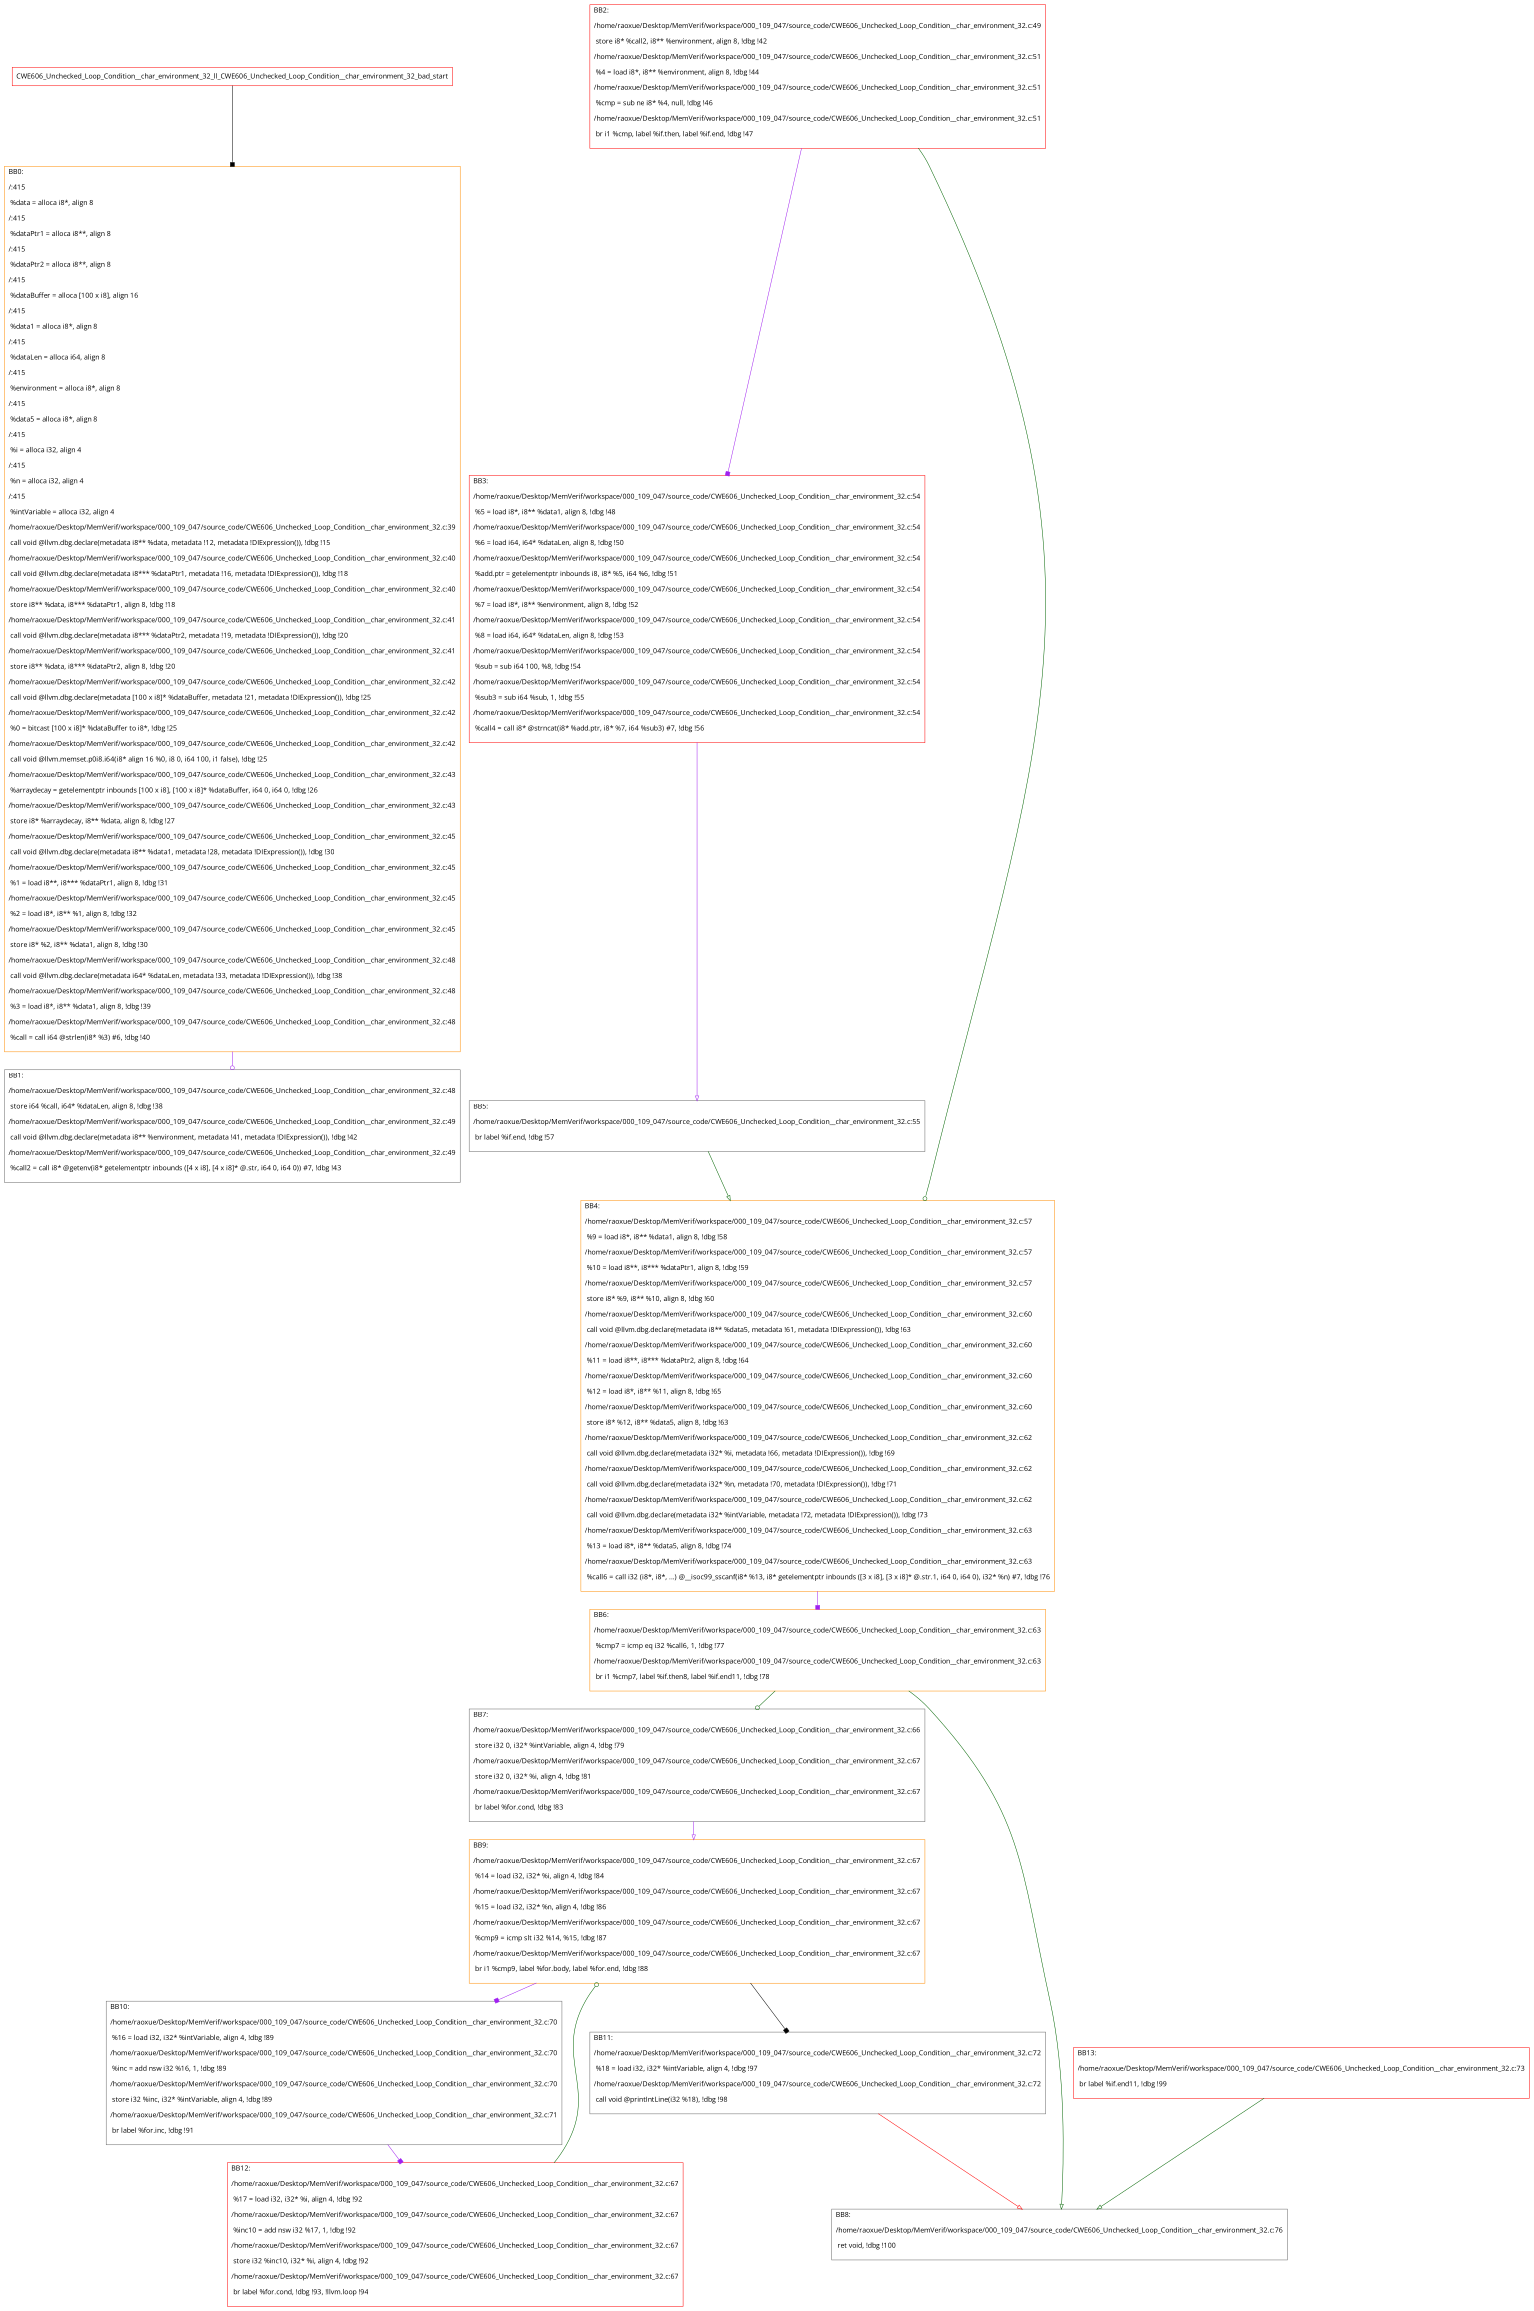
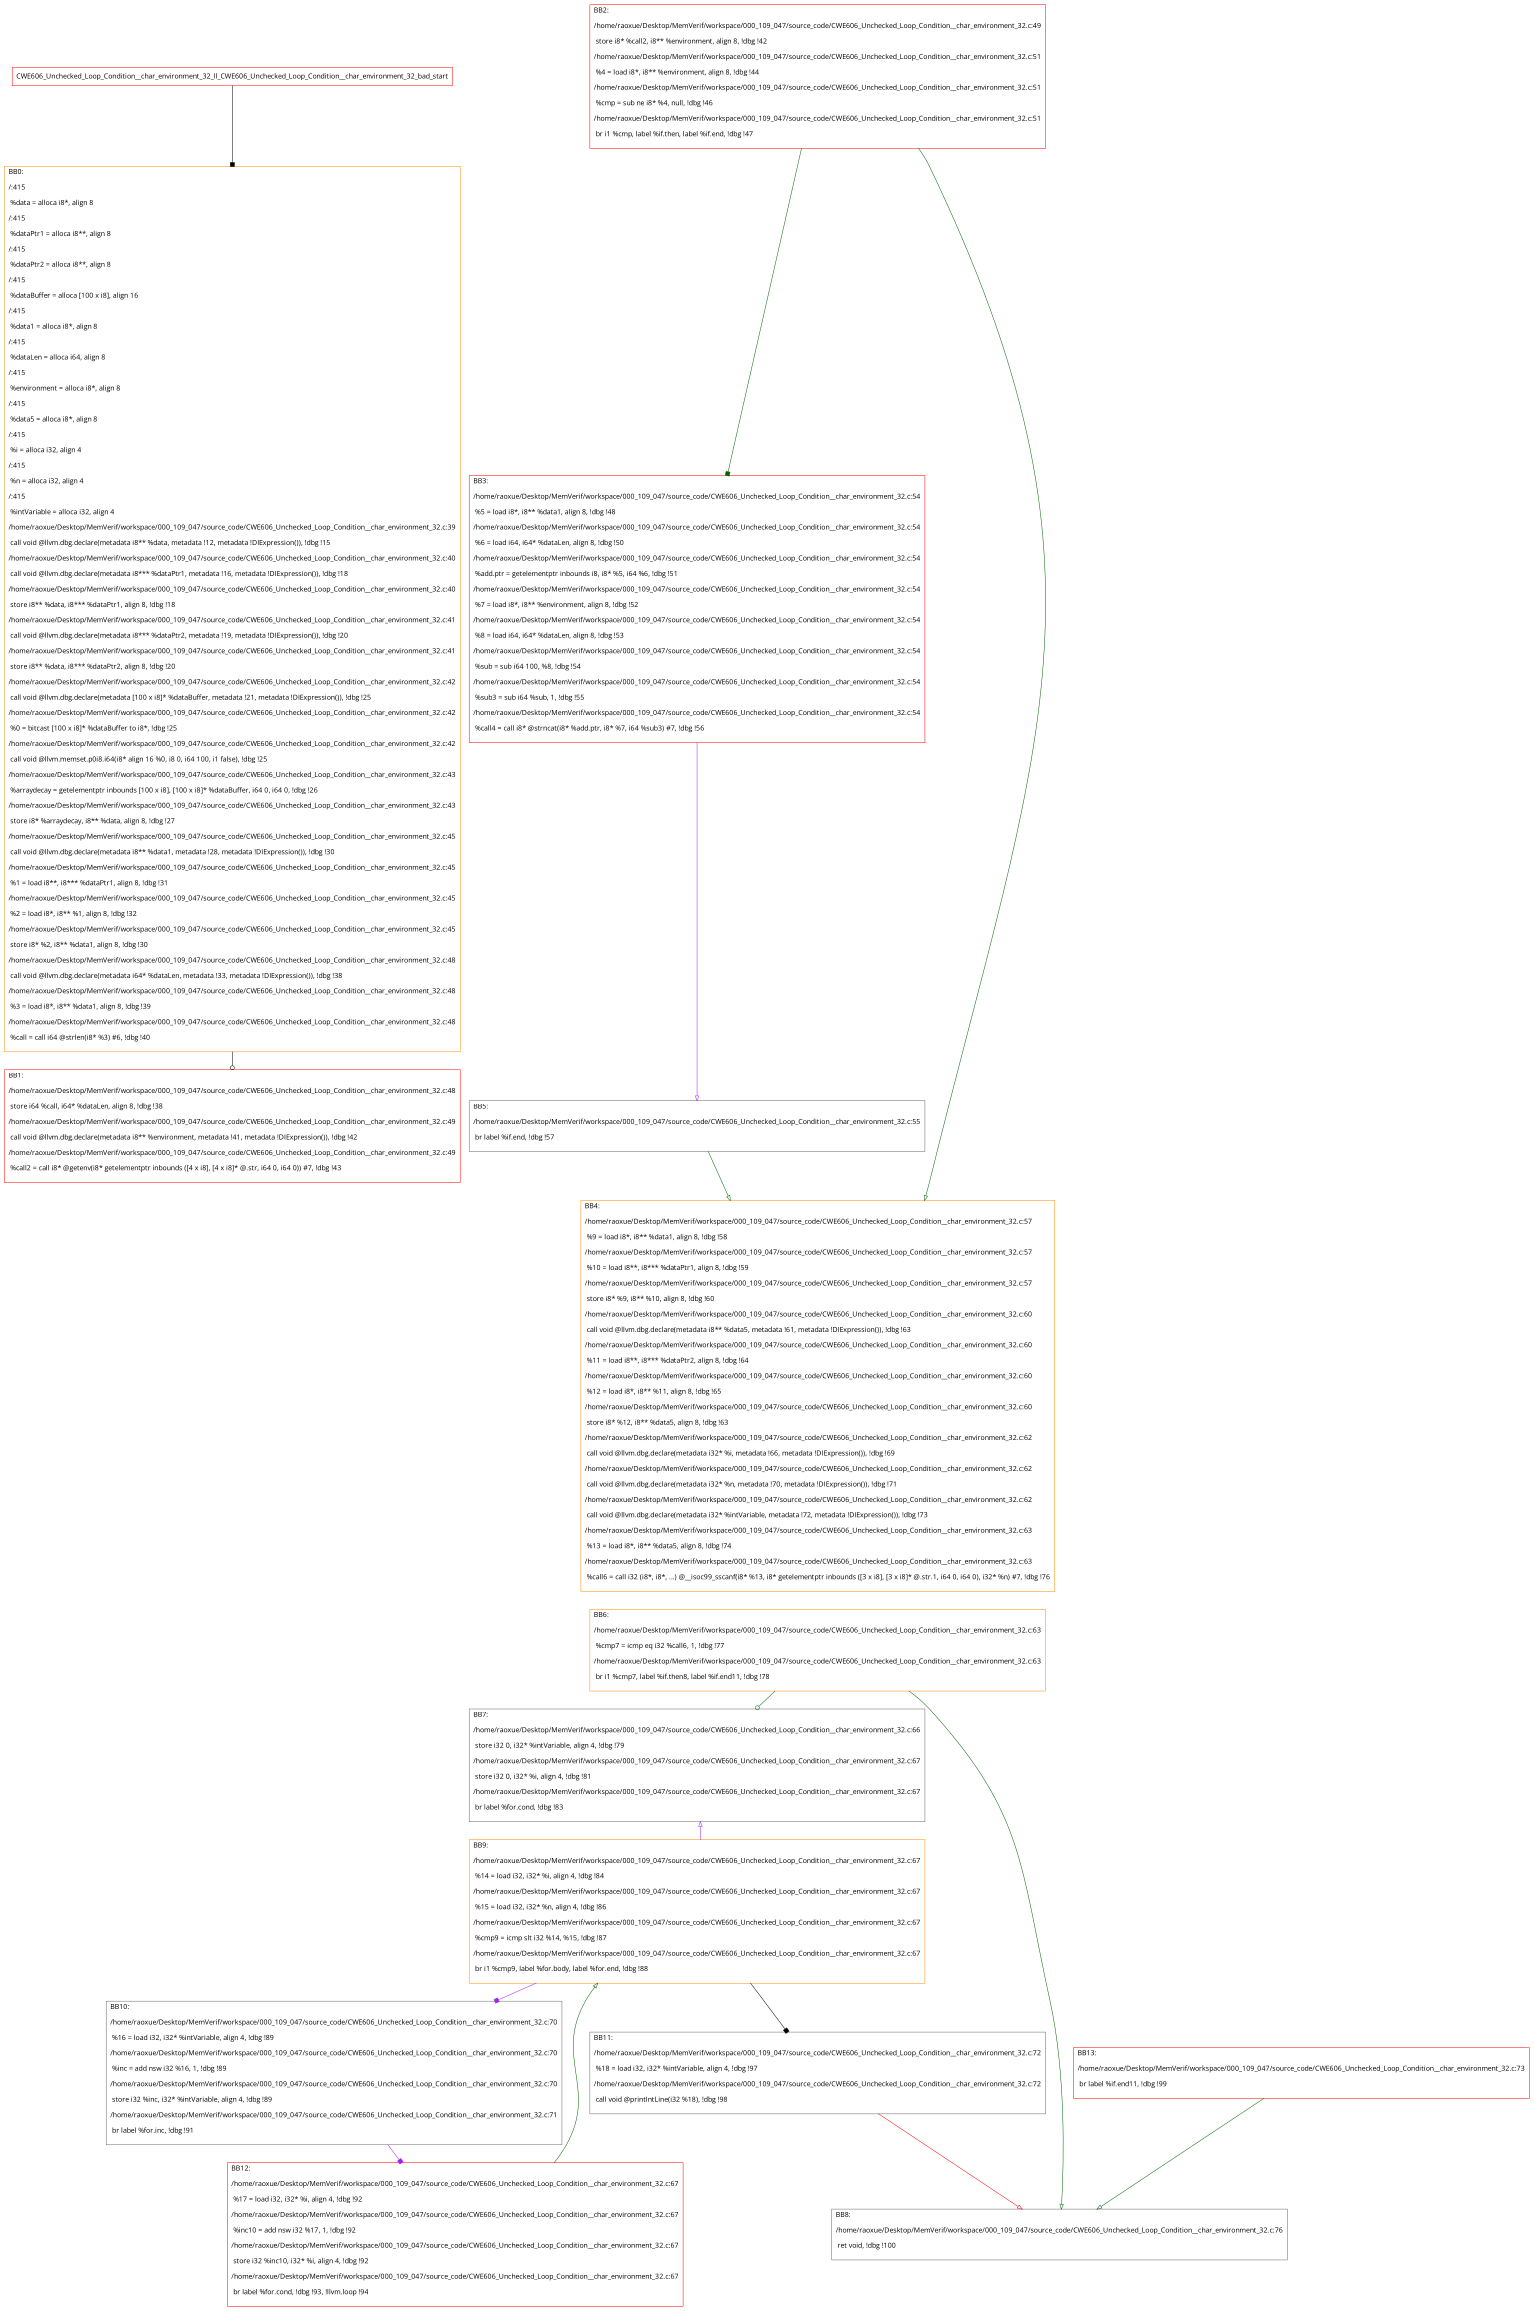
(765, 309) -> (765, 309)
(1043, 668) -> (1043, 668)
(232, 1059) -> (232, 1059)
(232, 1126) -> (232, 1126)
(818, 1598) -> none
(694, 1828) -> (700, 1833)
(576, 2075) -> (576, 2075)
